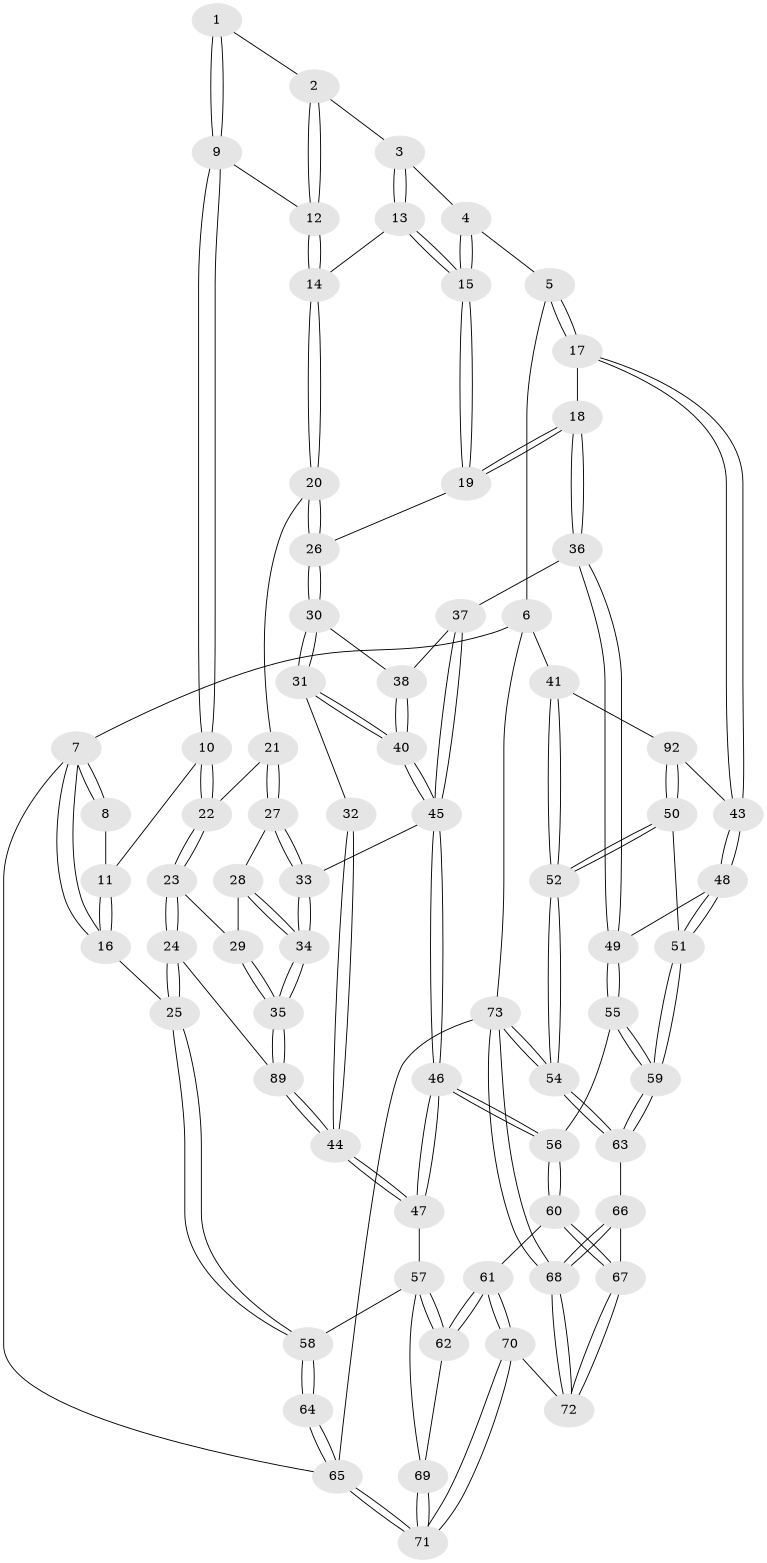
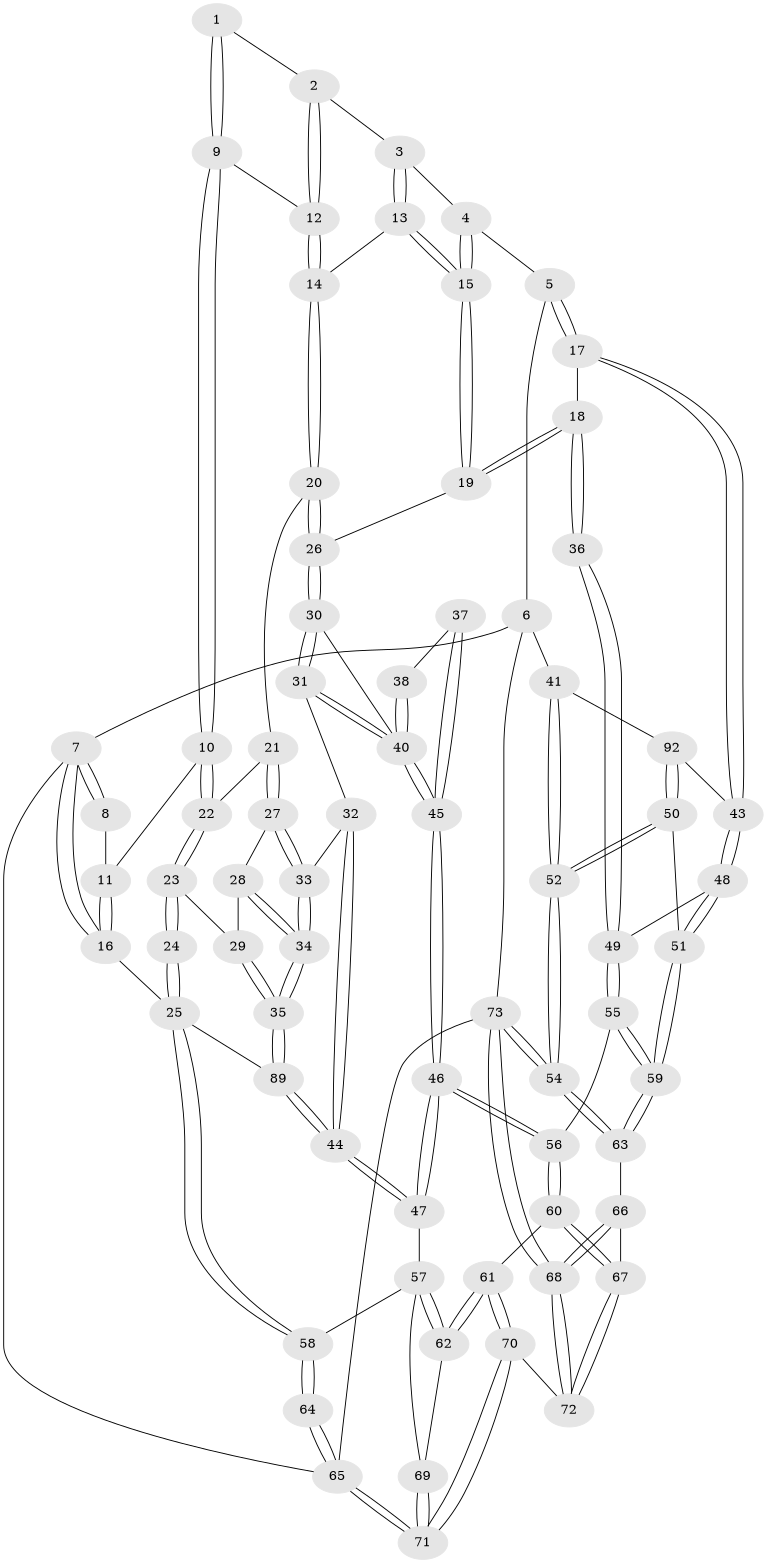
(519, 583) -> none
(353, 645) -> (358, 682)
(371, 848) -> (328, 848)
(225, 1013) -> (227, 1046)
